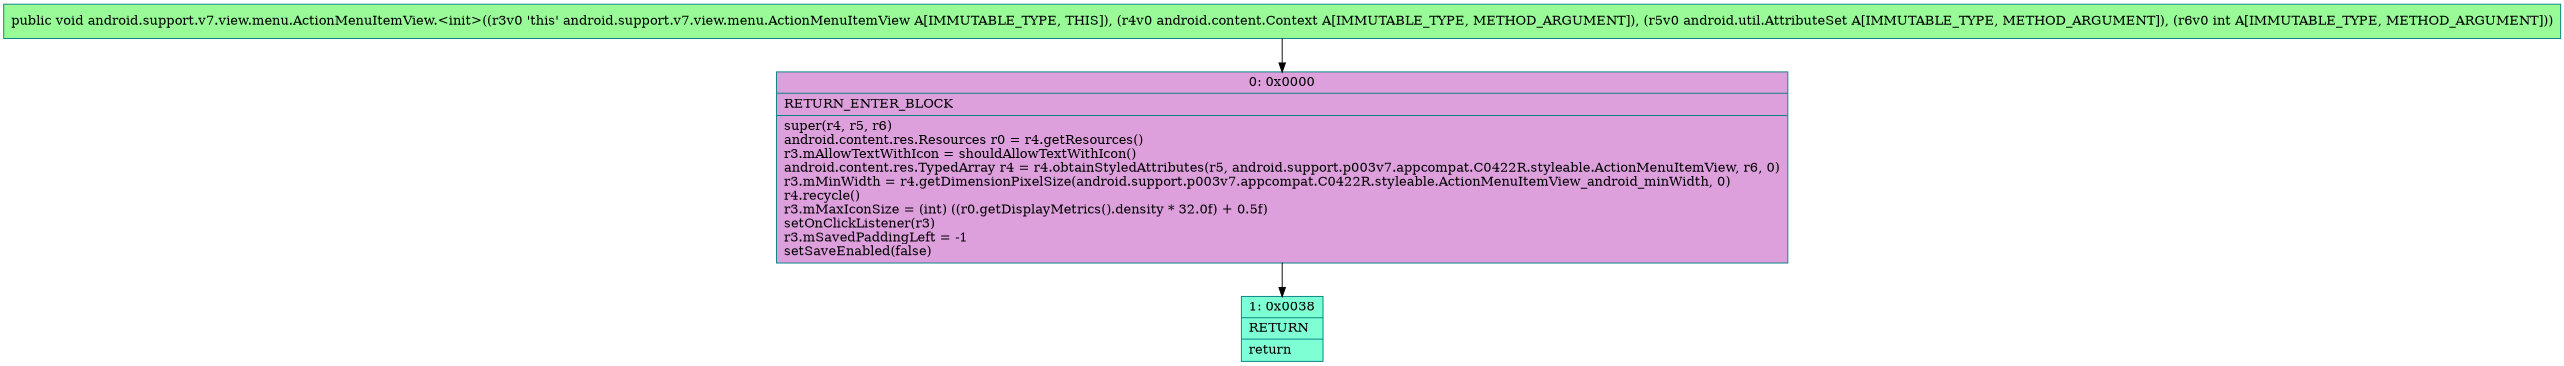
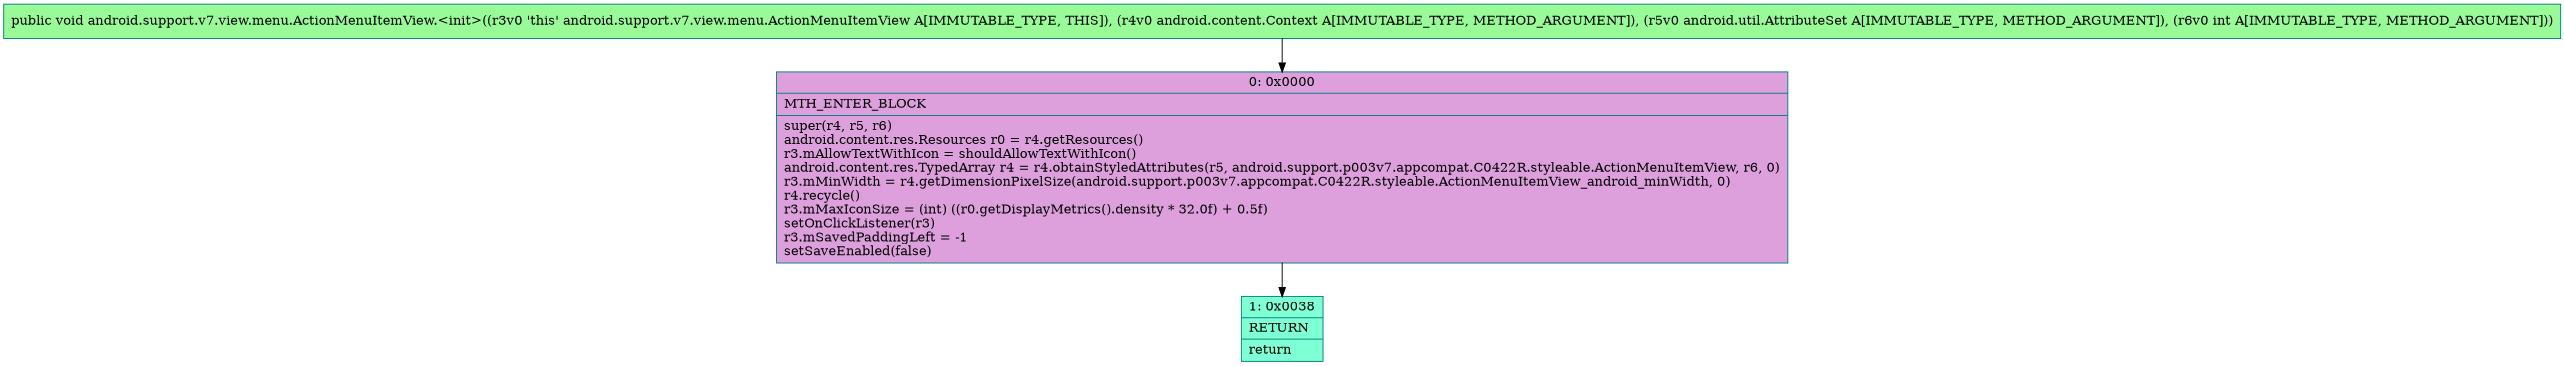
(869, 104) -> (855, 104)
